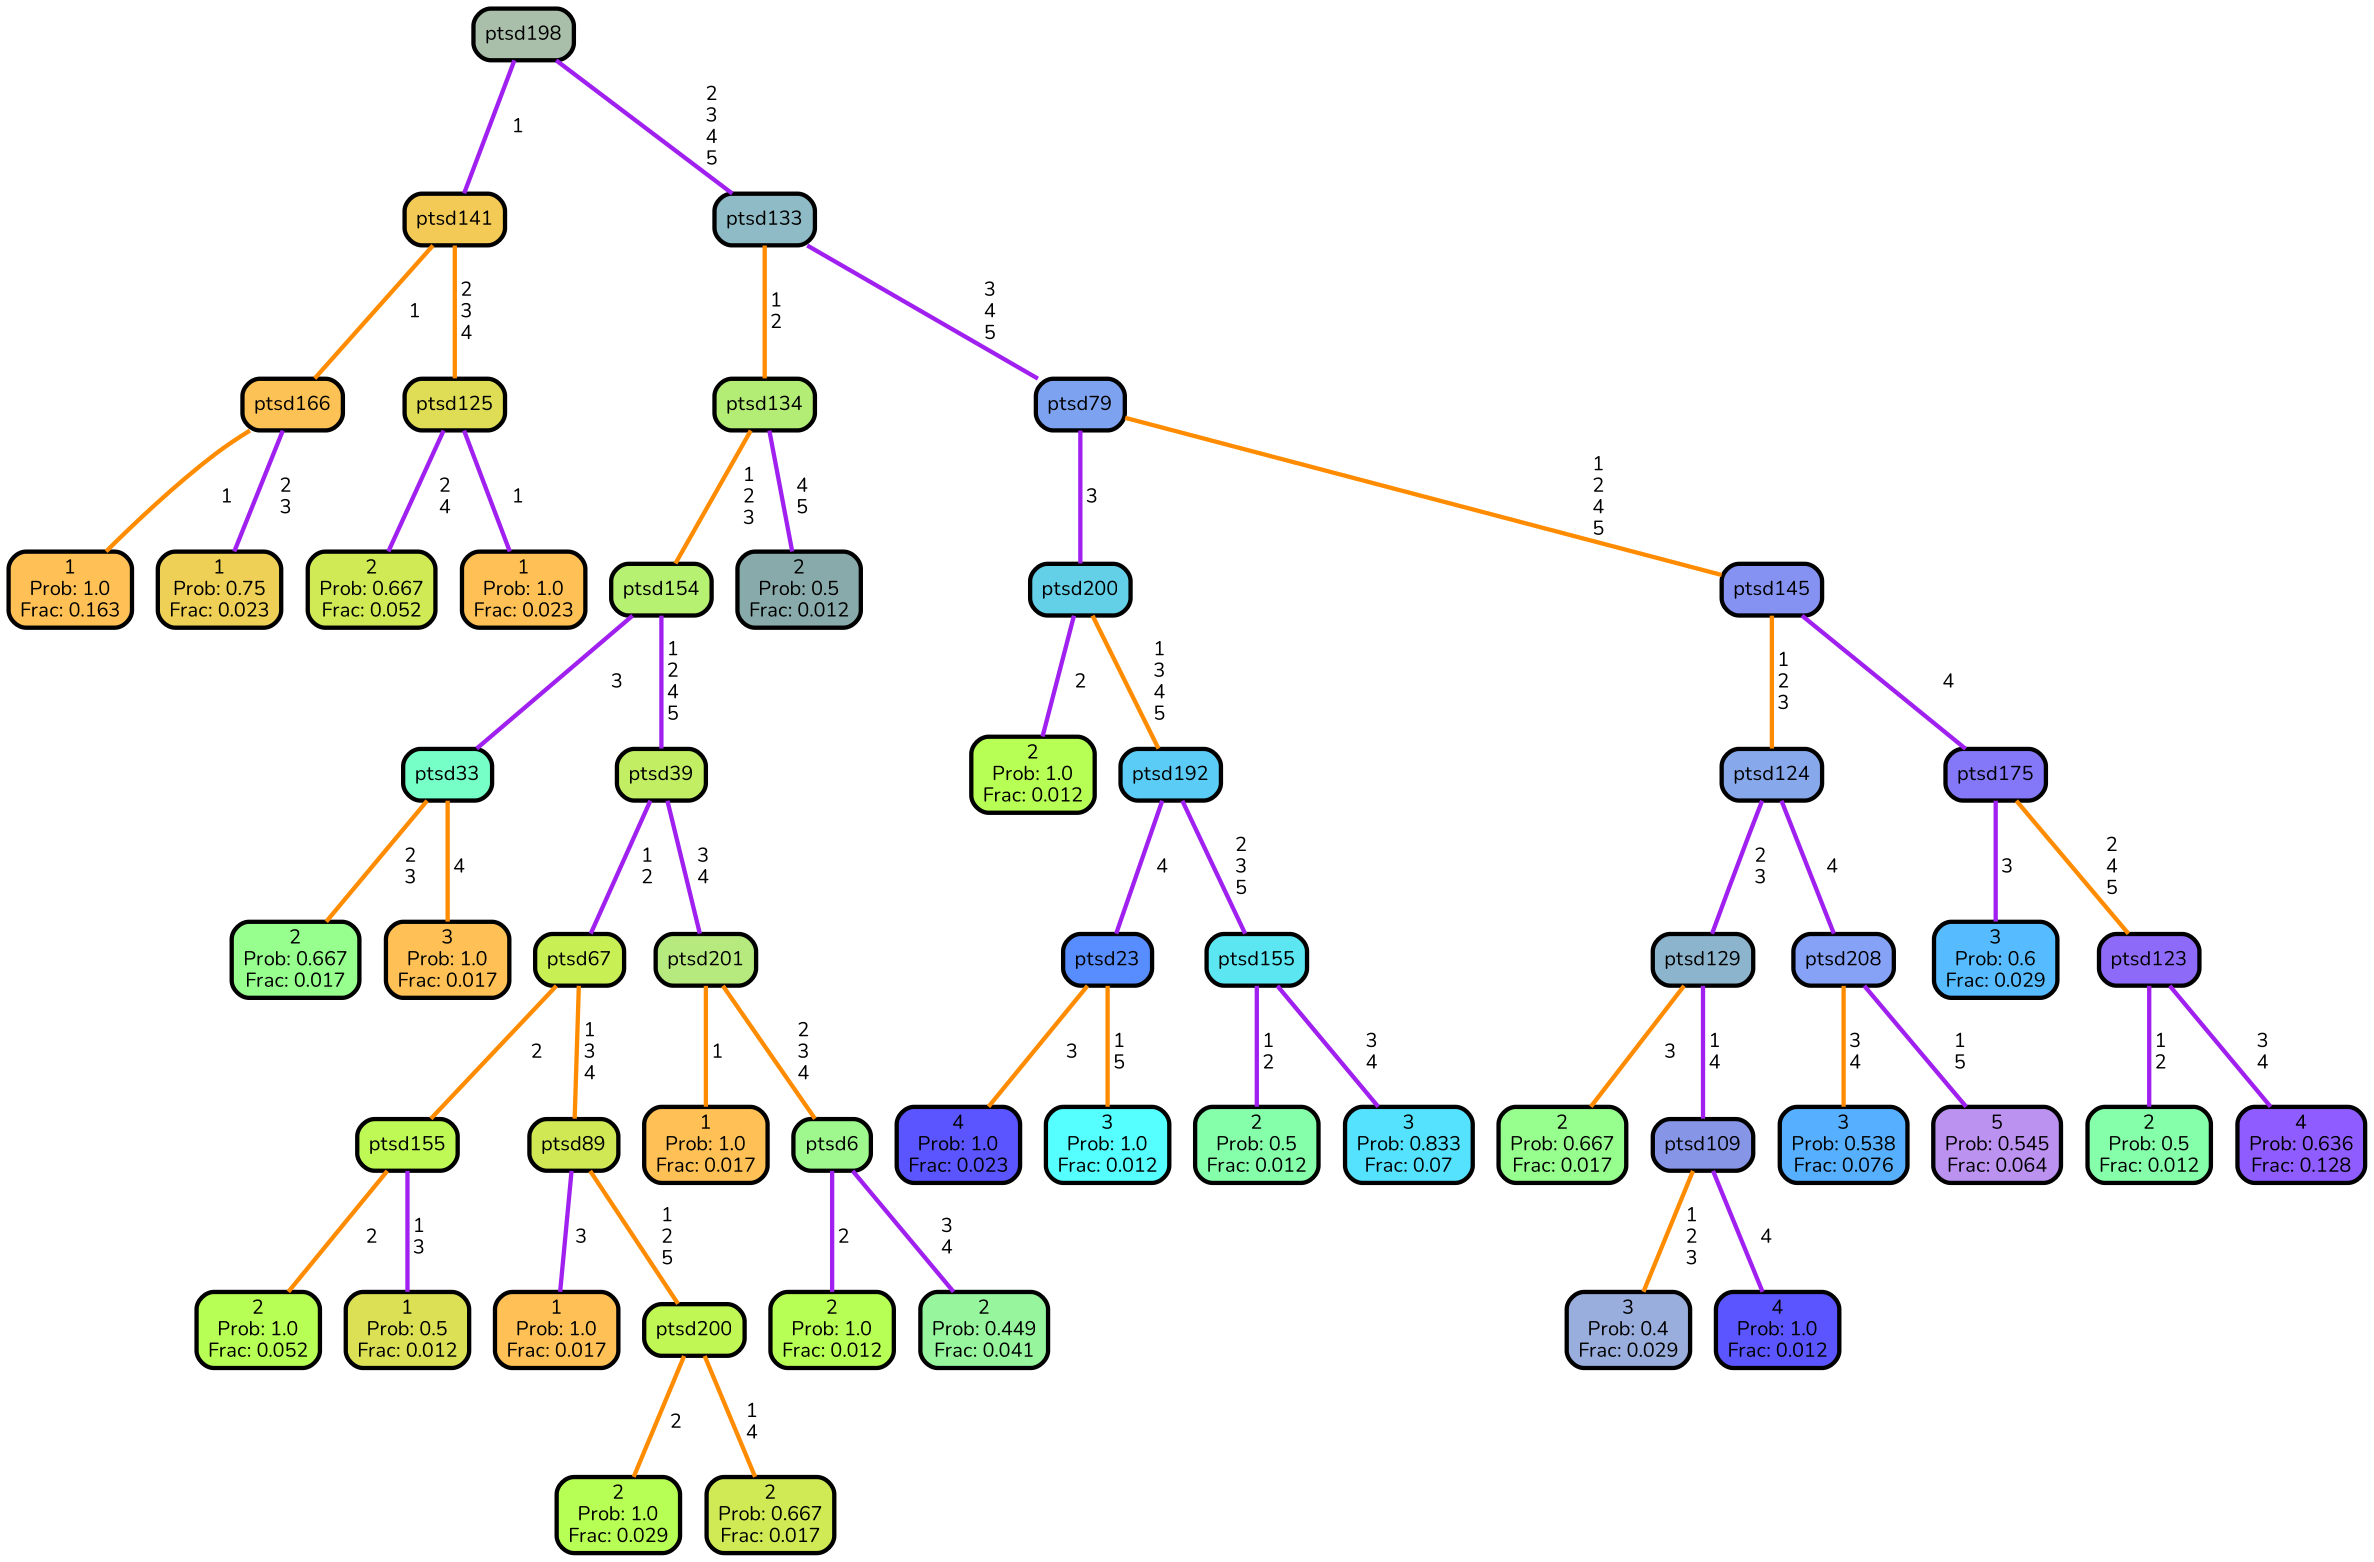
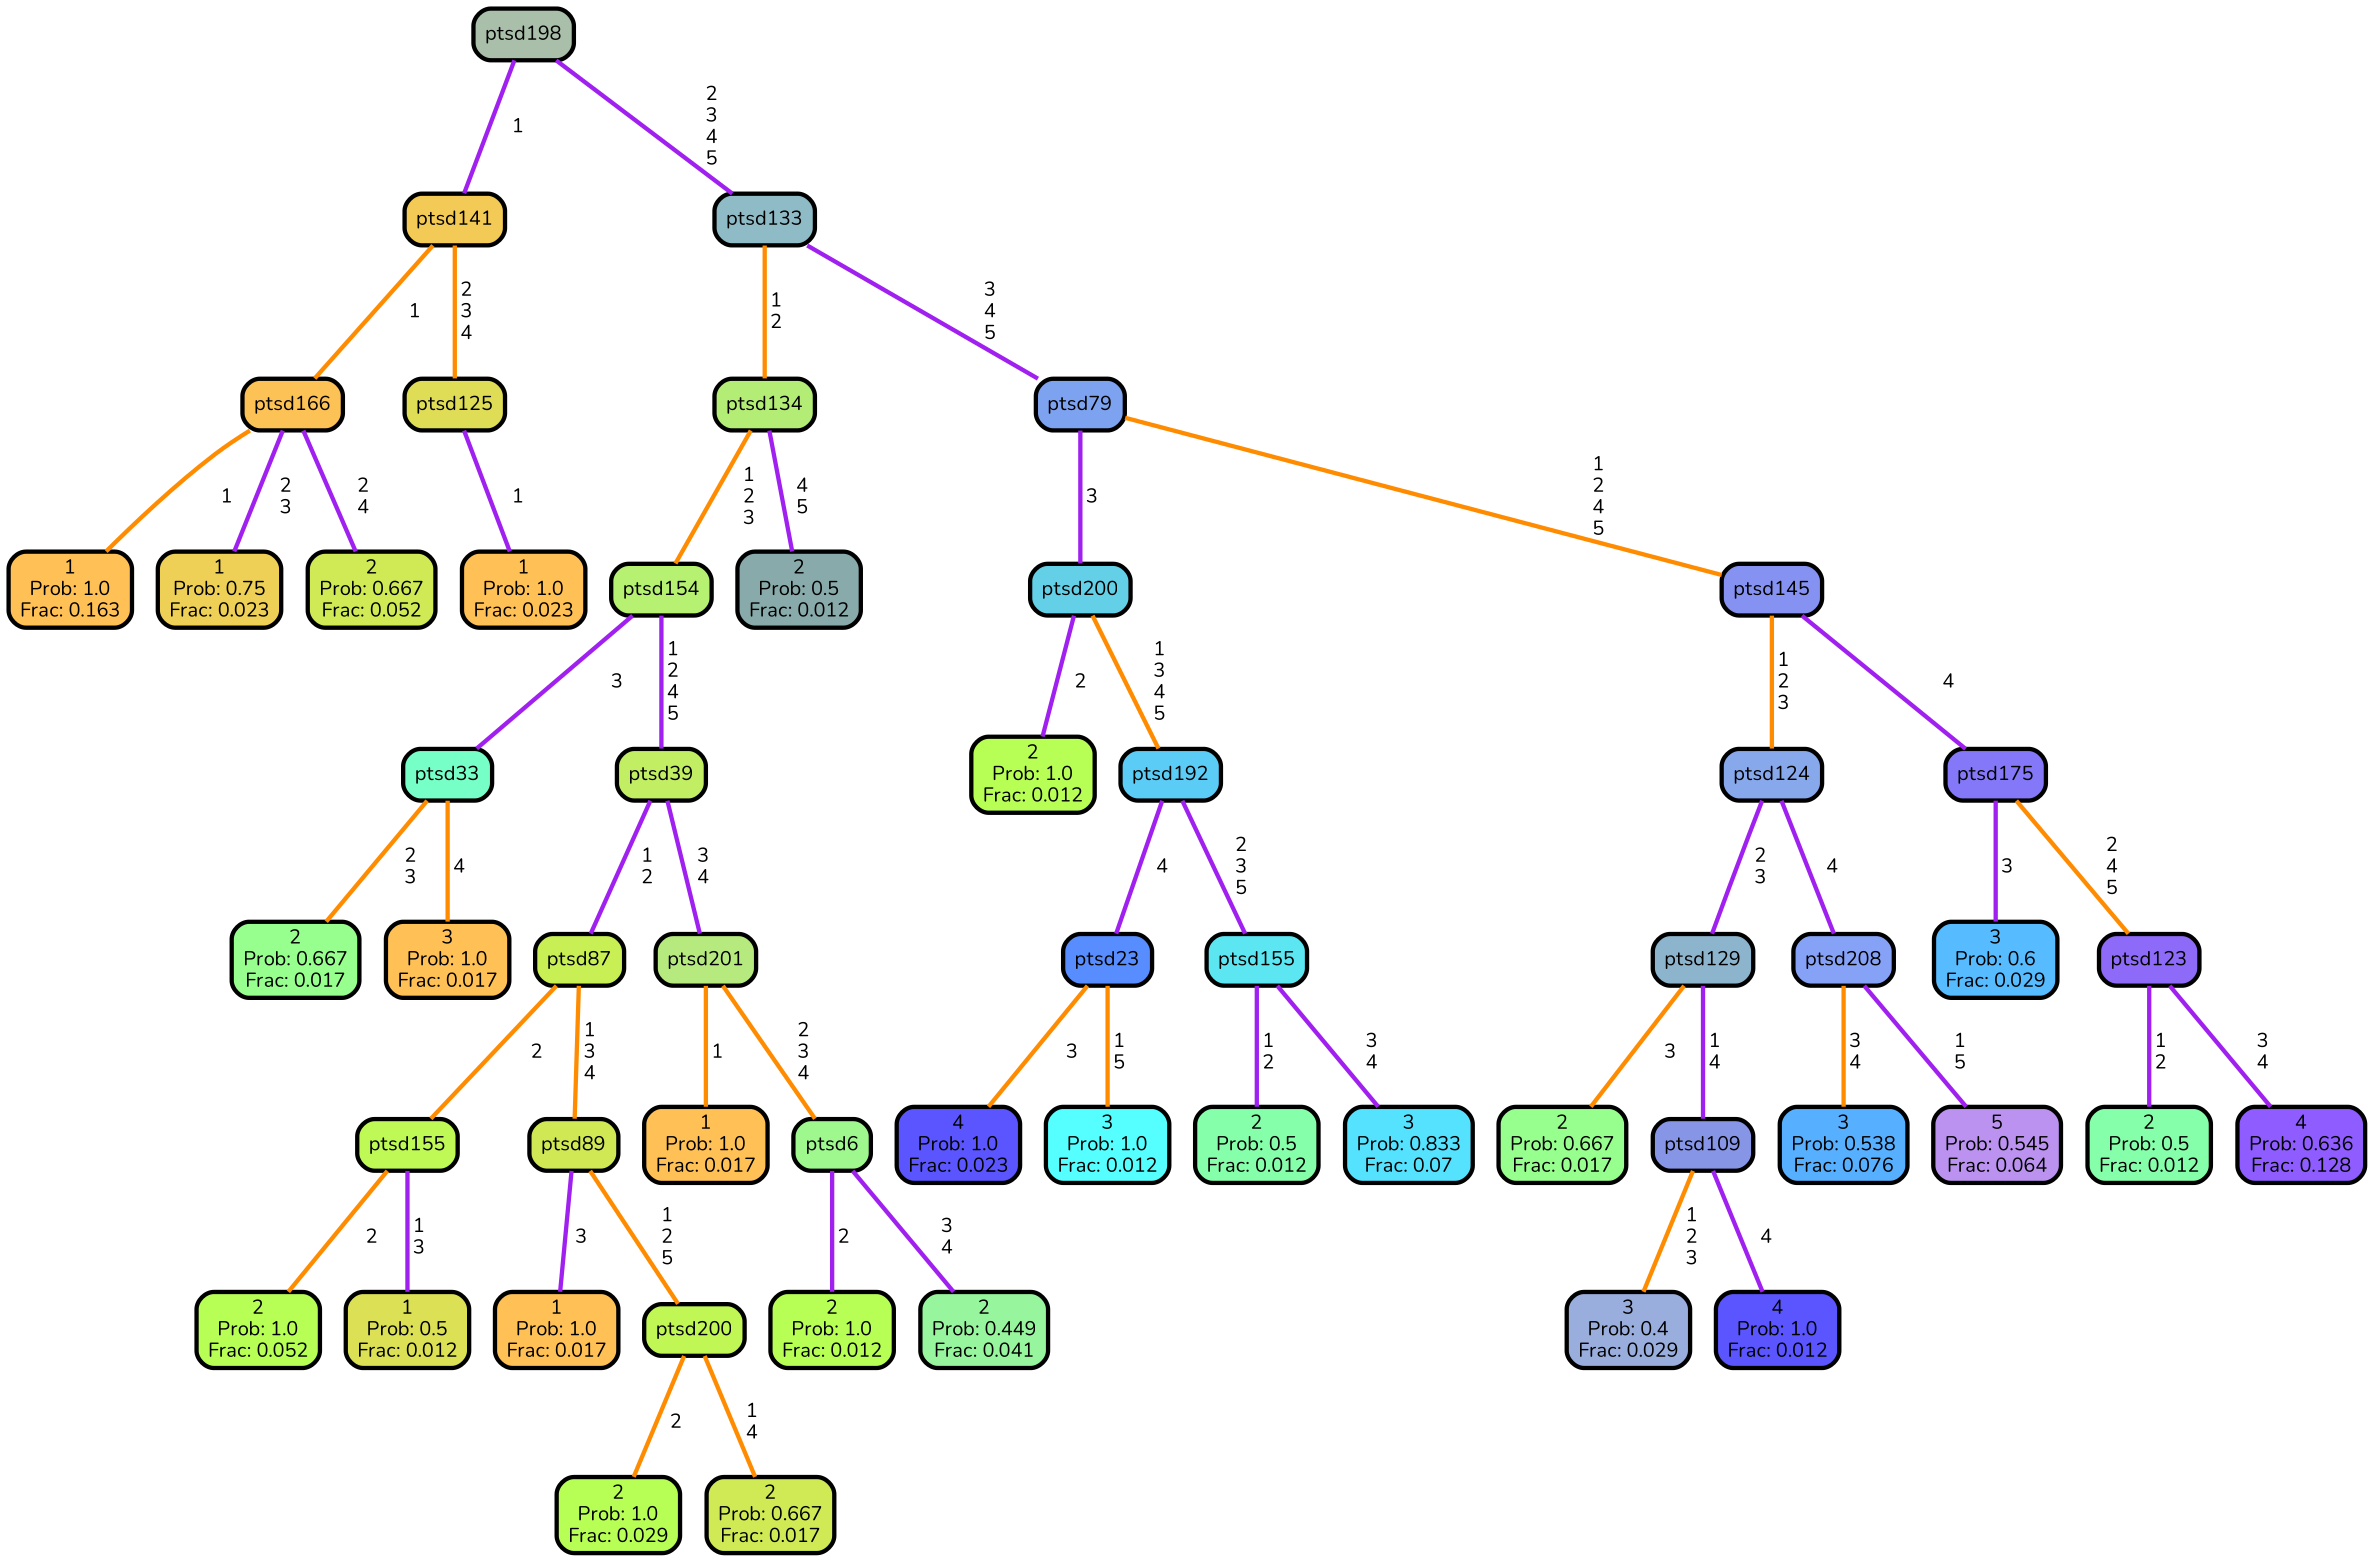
(416, 491) -> (329, 491)
(580, 960) -> (580, 960)
